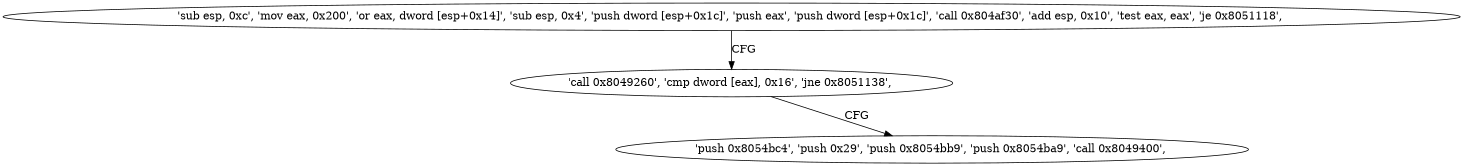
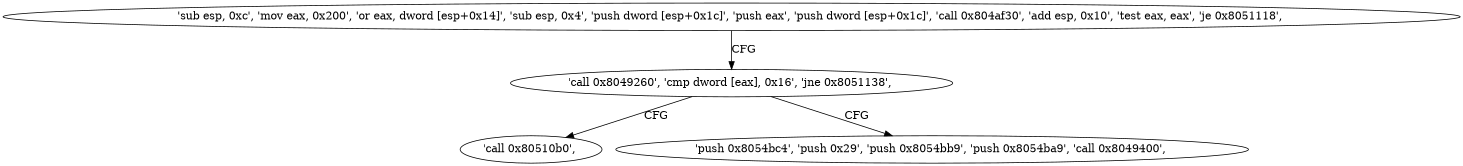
none -> (531, 149)
